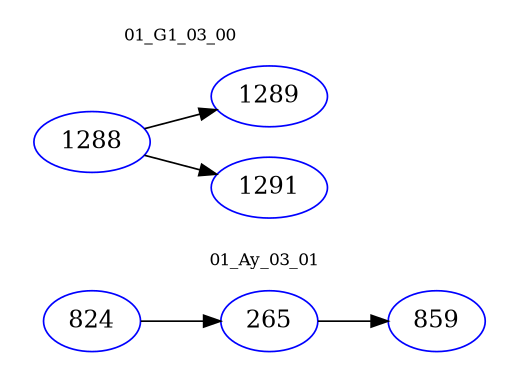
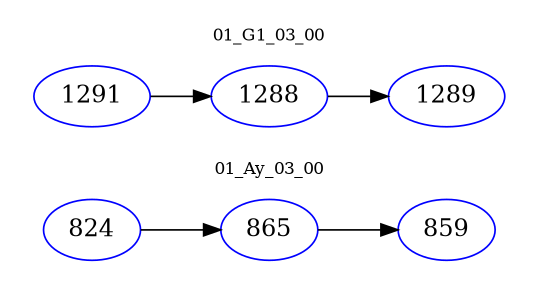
(172, 163) -> (172, 96)
(264, 261) -> (269, 170)
(269, 321) -> (269, 230)
